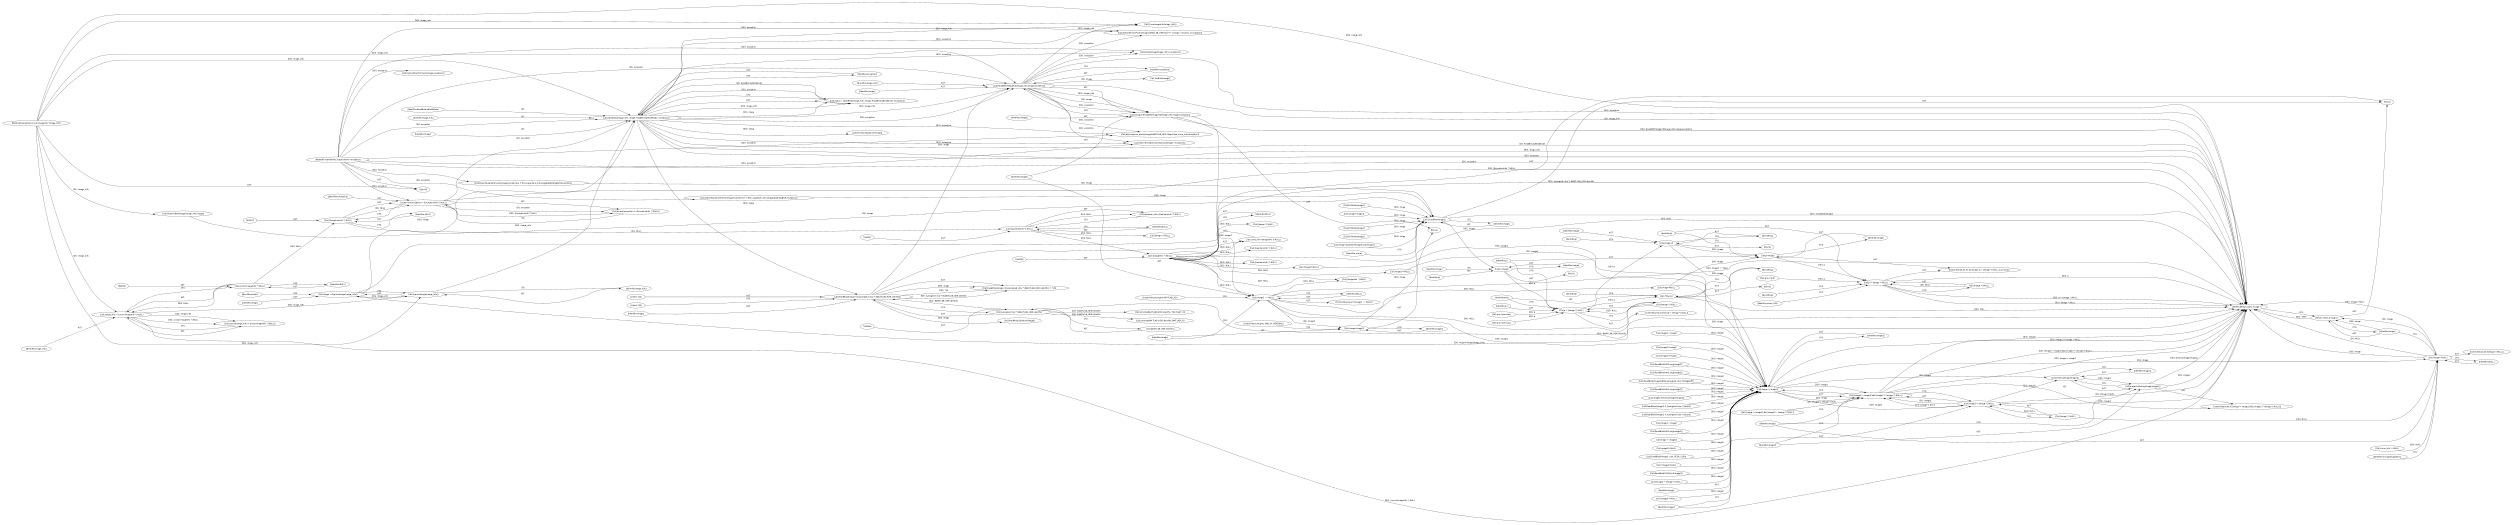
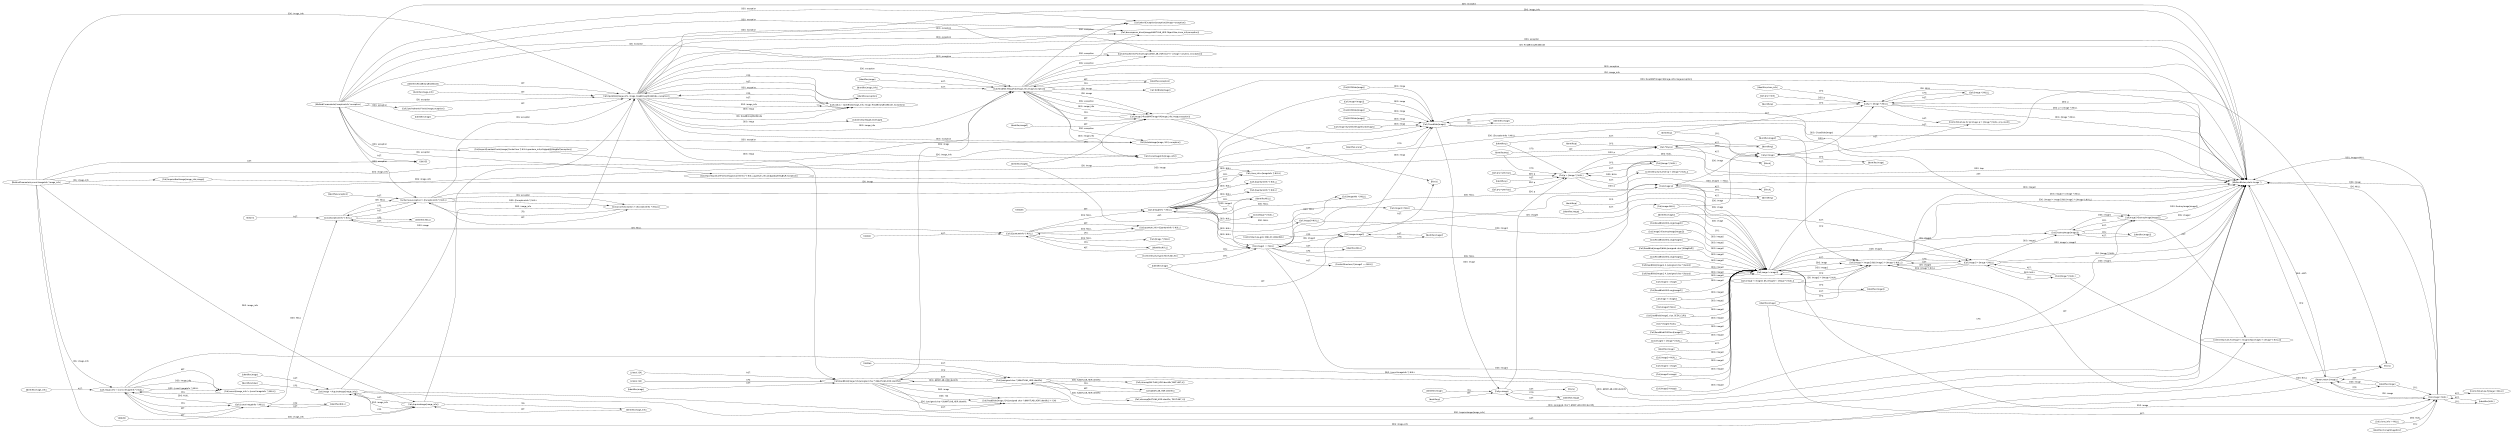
(1190, 18) -> (1081, 425)
(1019, 321) -> none
